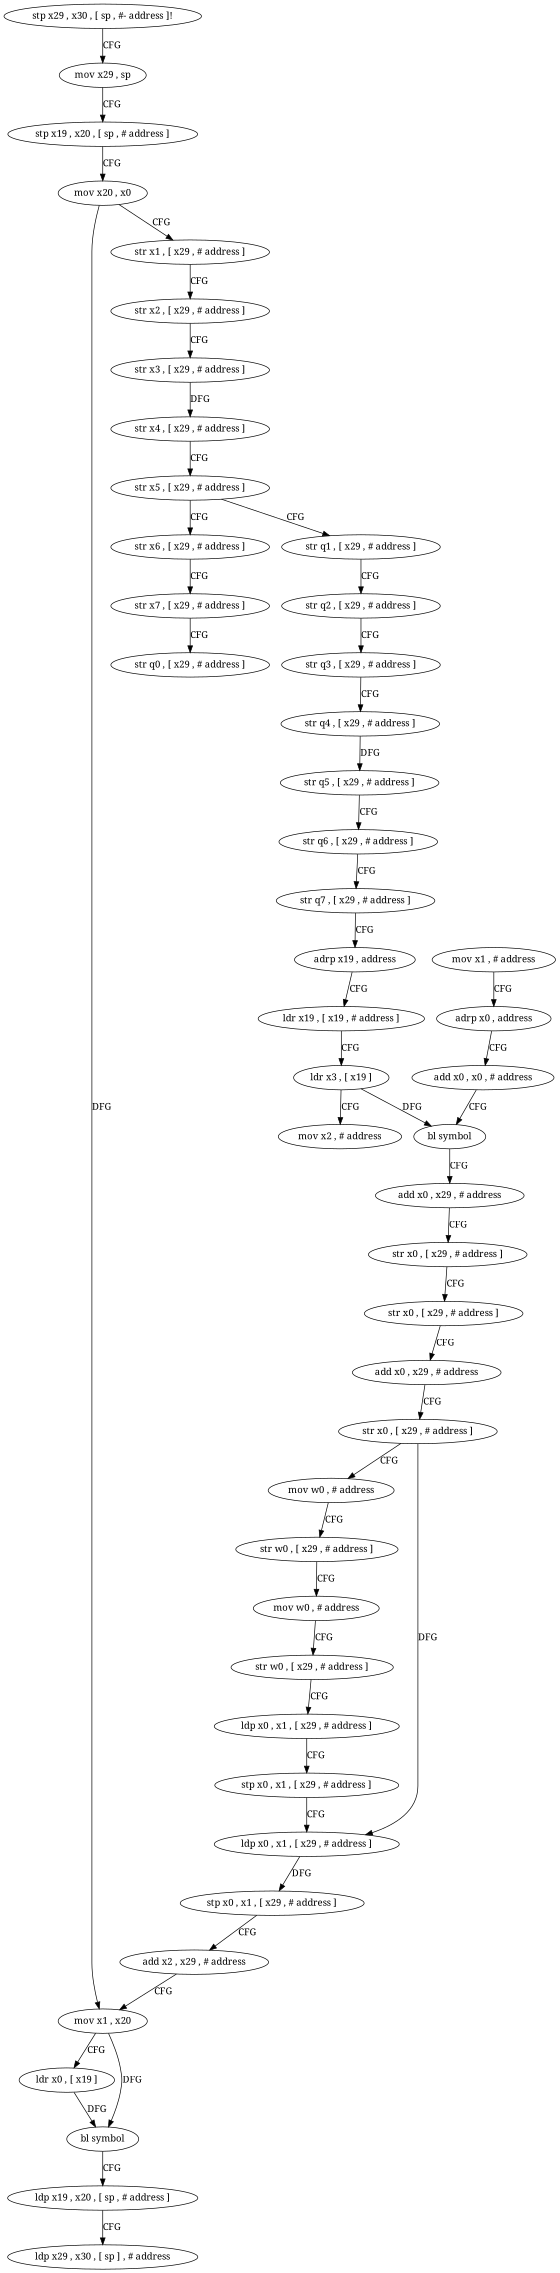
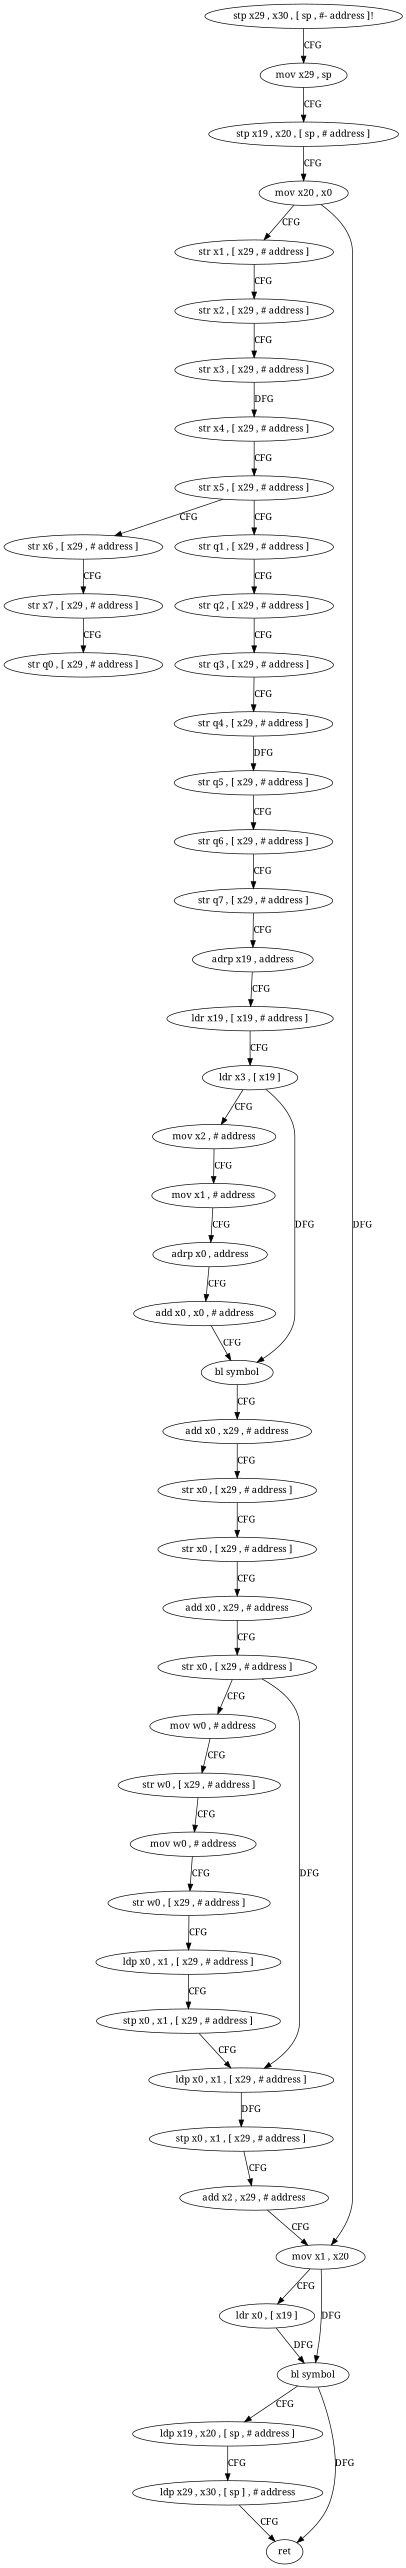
none -> (214, 1163)
none -> (285, 2552)
